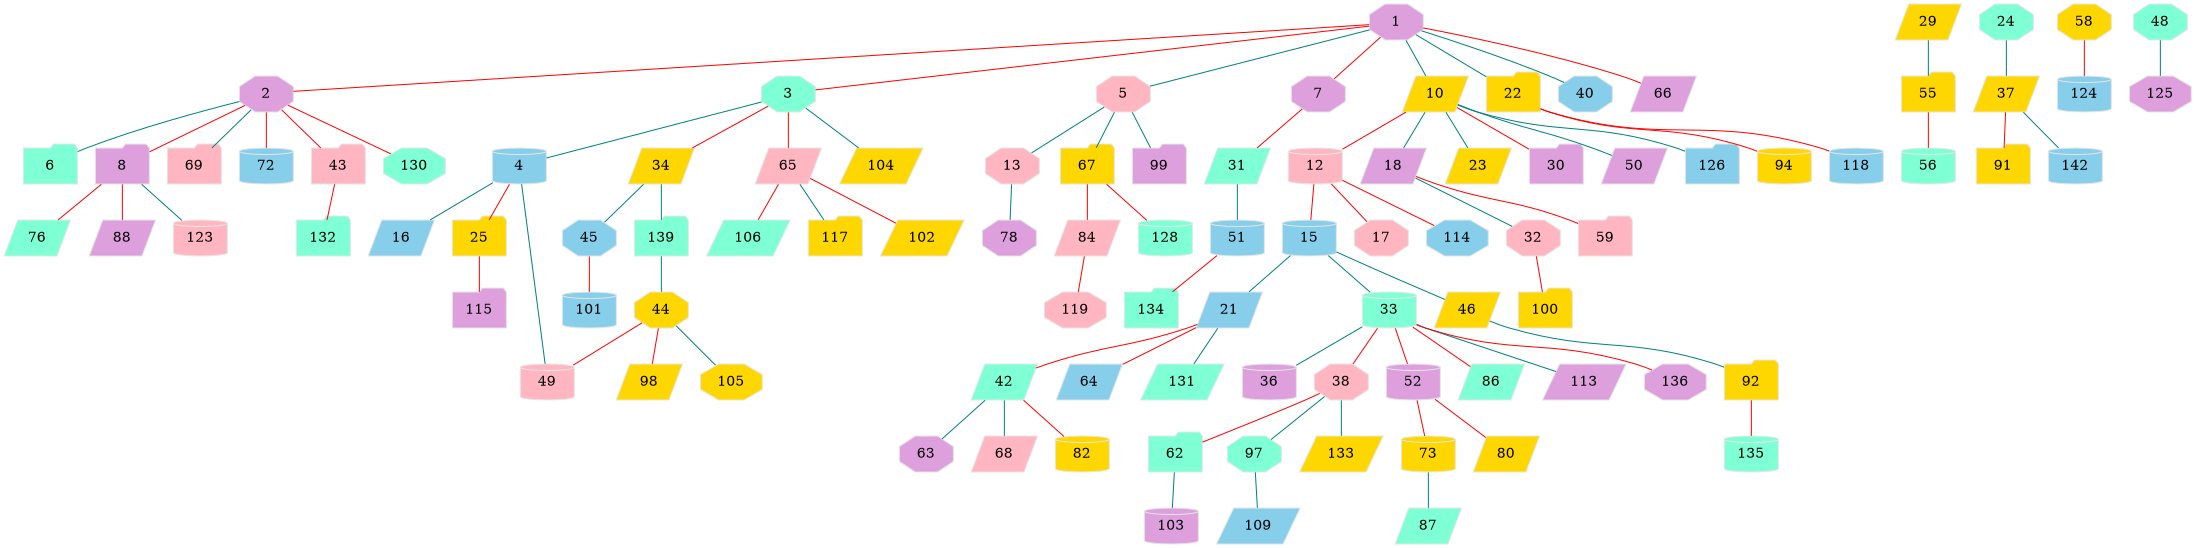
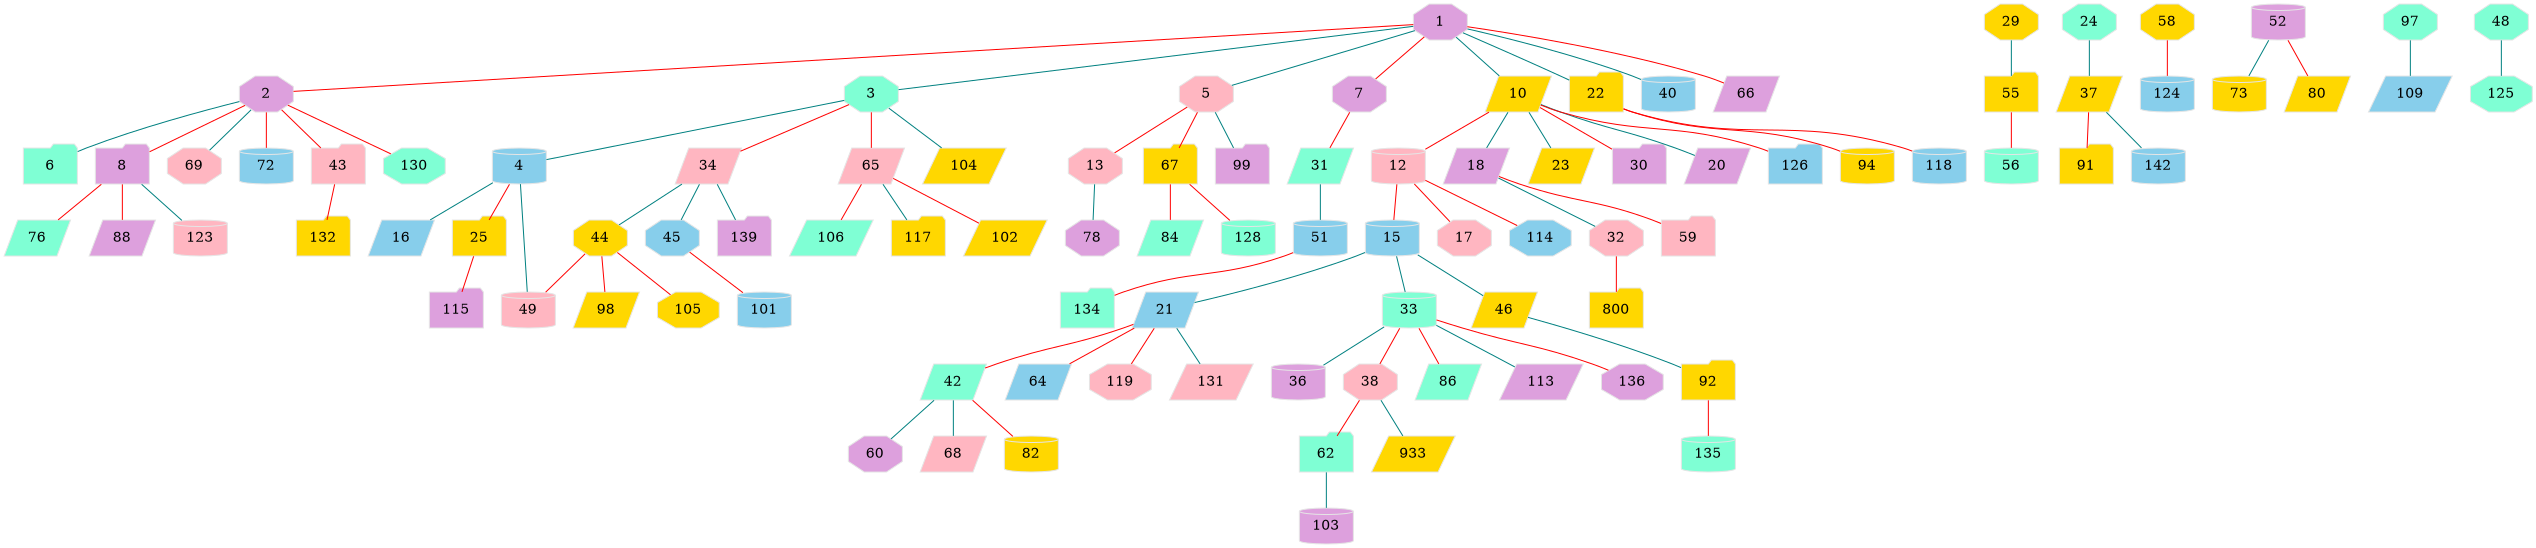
(1928, 22) -> (2011, 22)
(1092, 58) -> (1156, 58)
(1585, 94) -> (1668, 94)
(2160, 94) -> (2501, 94)
(1571, 129) -> (1654, 129)
(1068, 130) -> (1151, 130)
(1105, 130) -> (1188, 130)
(194, 166) -> (194, 166)
(661, 166) -> (708, 166)
(1634, 166) -> (1717, 166)
(323, 238) -> (323, 238)
(661, 238) -> (744, 238)
(1087, 238) -> (1170, 238)
(661, 274) -> (650, 205)
(1081, 274) -> (1143, 346)
(1545, 310) -> (1616, 310)
(696, 346) -> (644, 274)
(1401, 346) -> none
(1182, 382) -> (1211, 382)
(1298, 418) -> none
(1421, 418) -> (2259, 58)
(926, 454) -> (875, 454)
(1341, 454) -> (1413, 454)
(1428, 526) -> none
